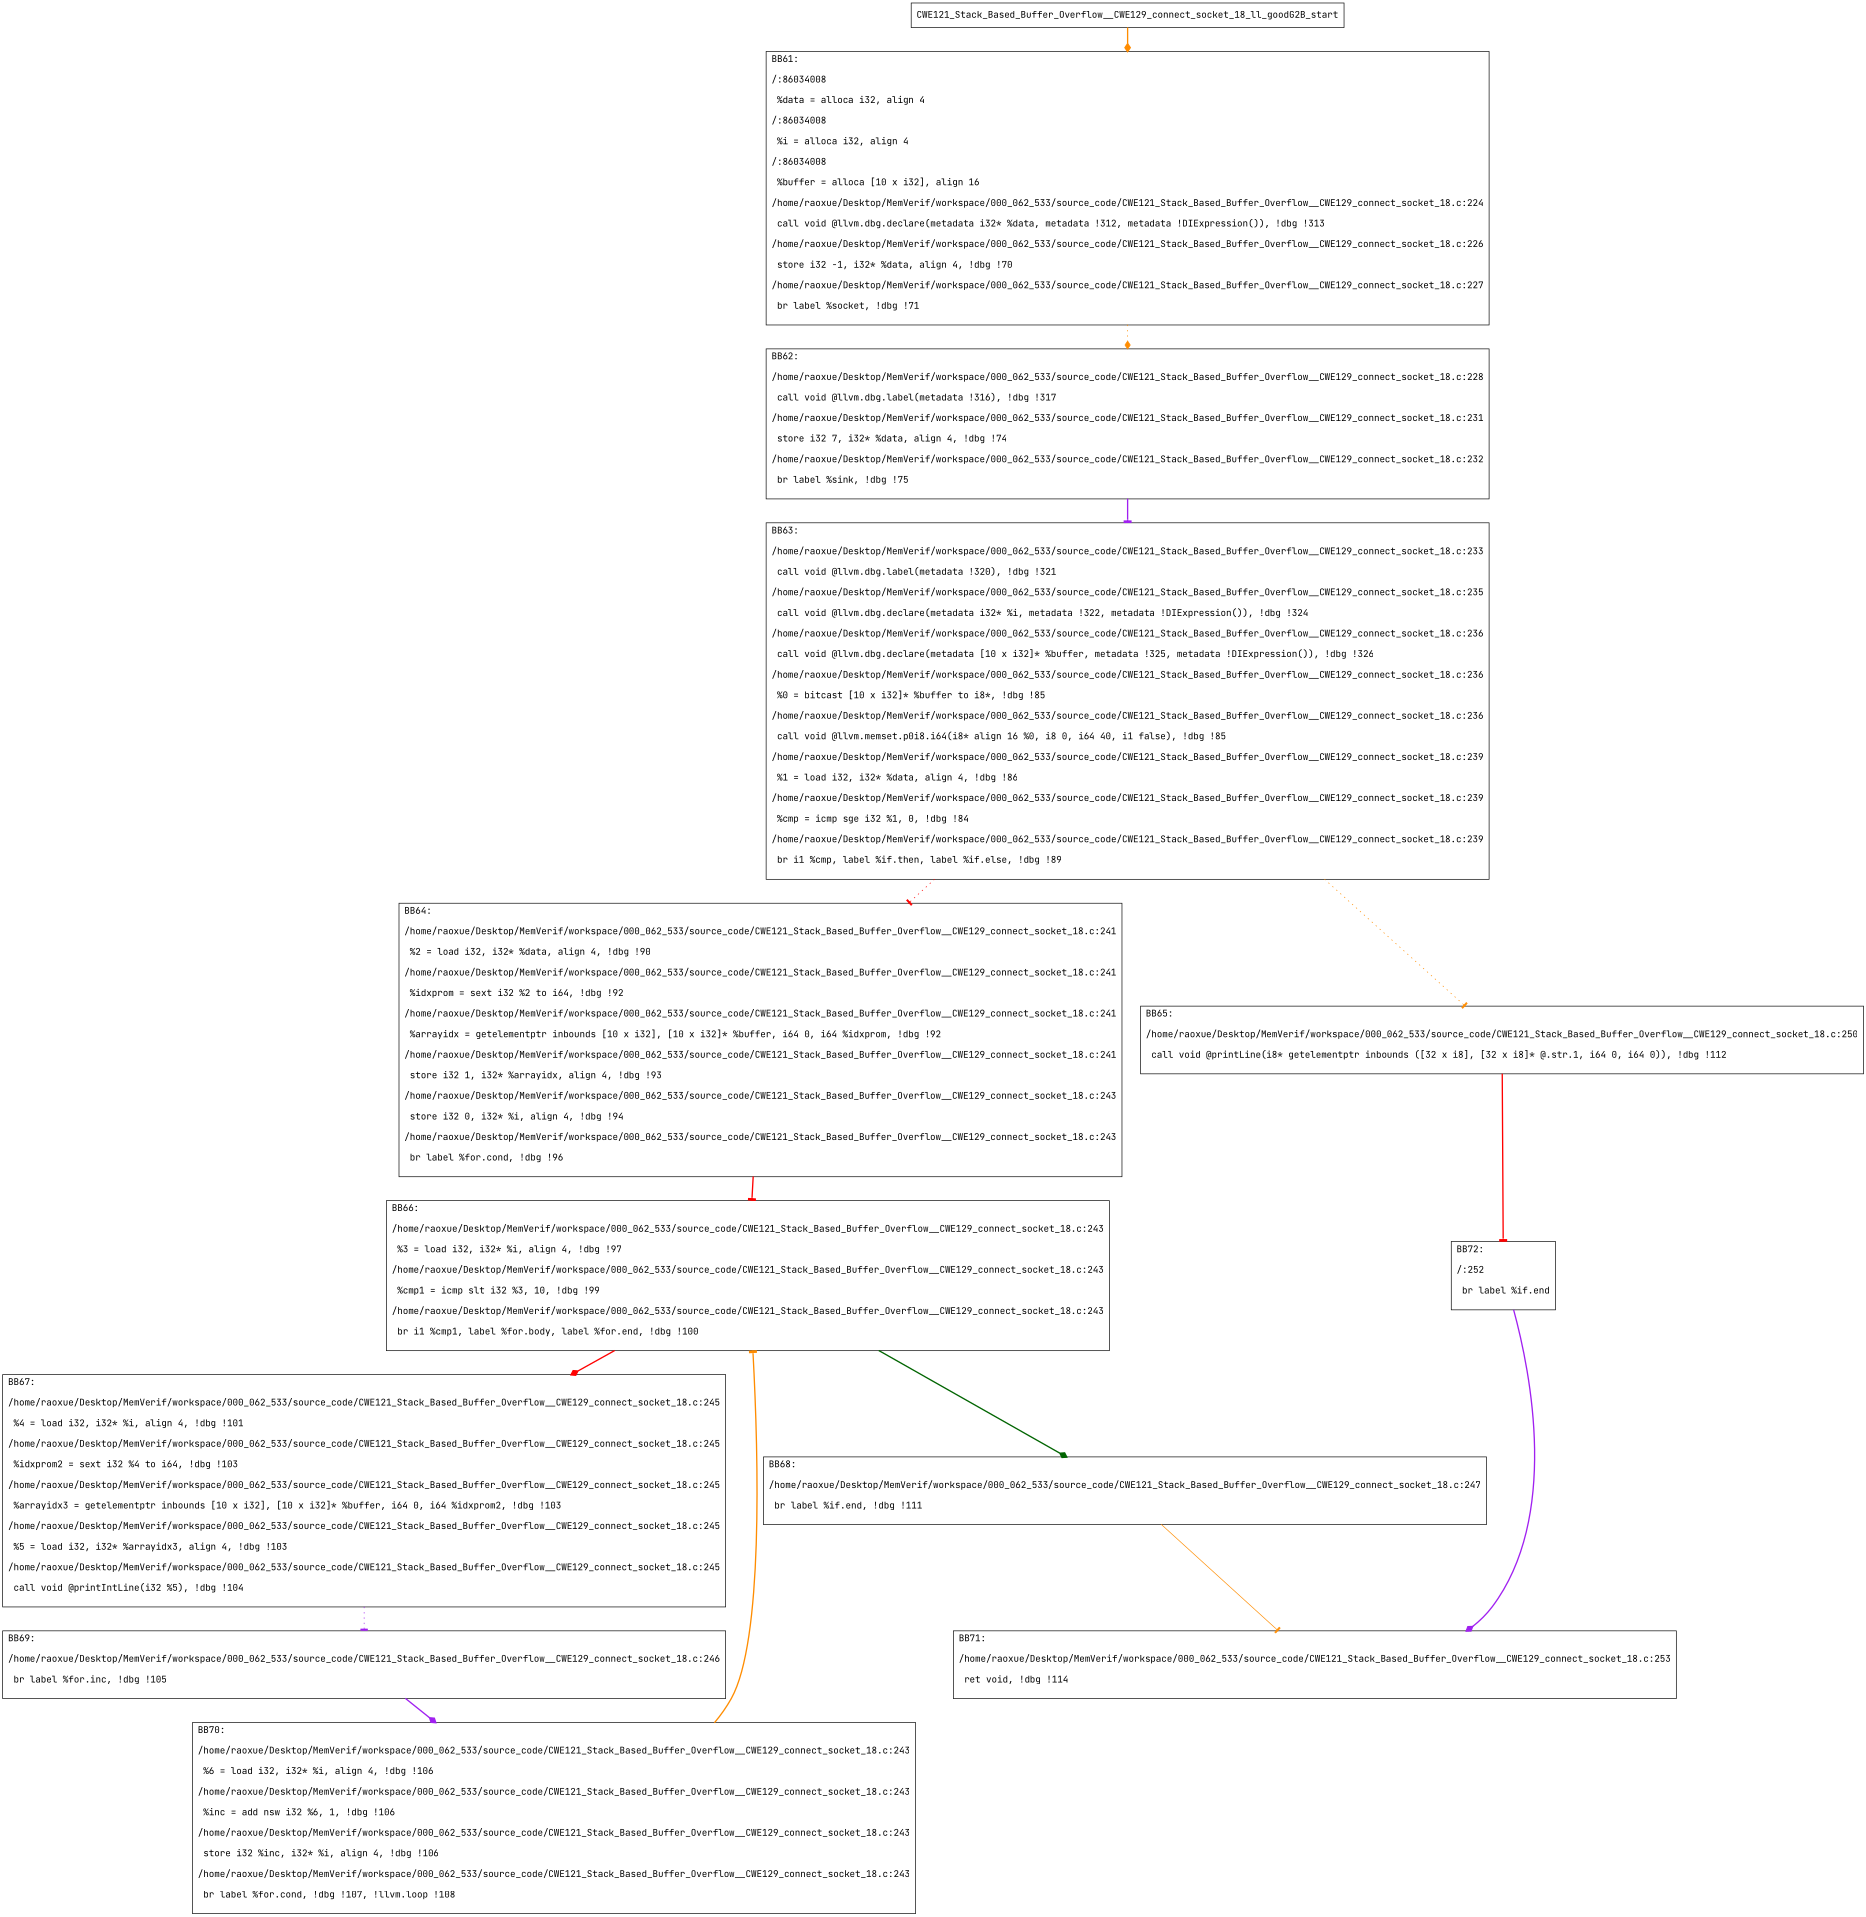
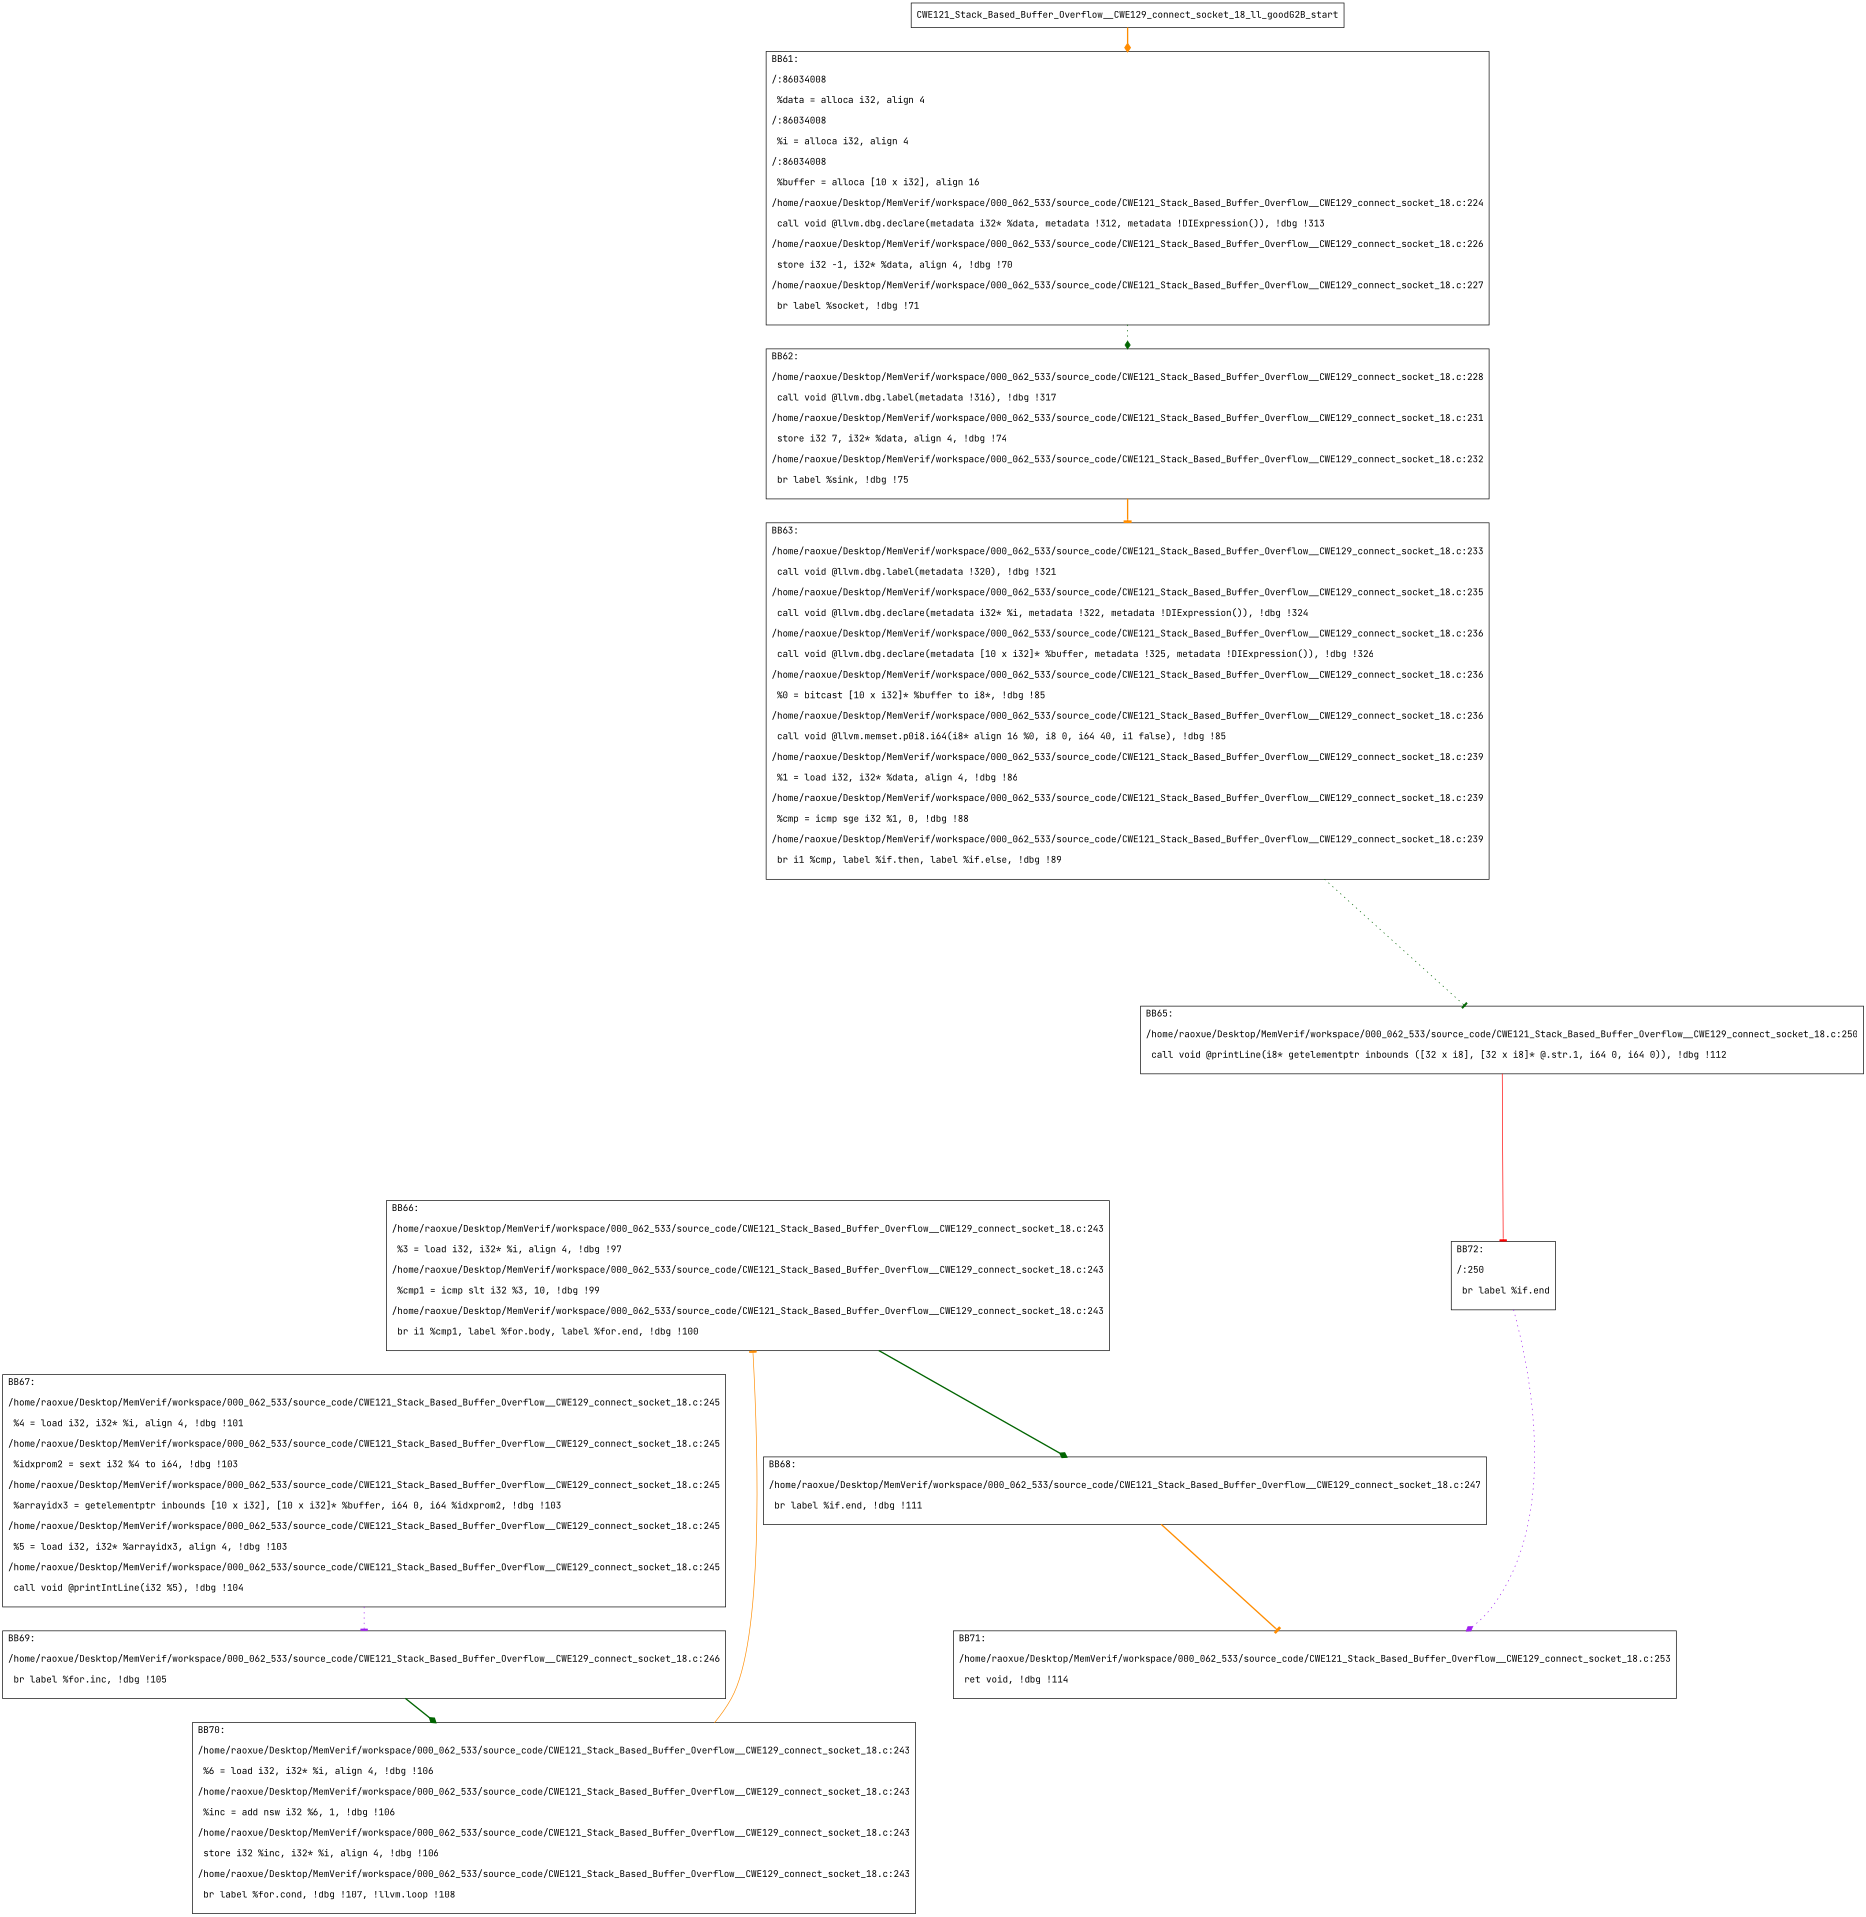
(1128, 333) -> (1128, 333)
(1128, 509) -> (1128, 509)
(870, 819) -> (870, 819)
(1394, 942) -> (1394, 942)
(760, 1040) -> none
(1503, 1156) -> (1503, 1156)
(1471, 1270) -> (1471, 1270)
(596, 1361) -> none
(1534, 1475) -> (1534, 1475)
(756, 1542) -> (756, 1542)
(1218, 1576) -> (1218, 1576)
(417, 1708) -> (417, 1708)
